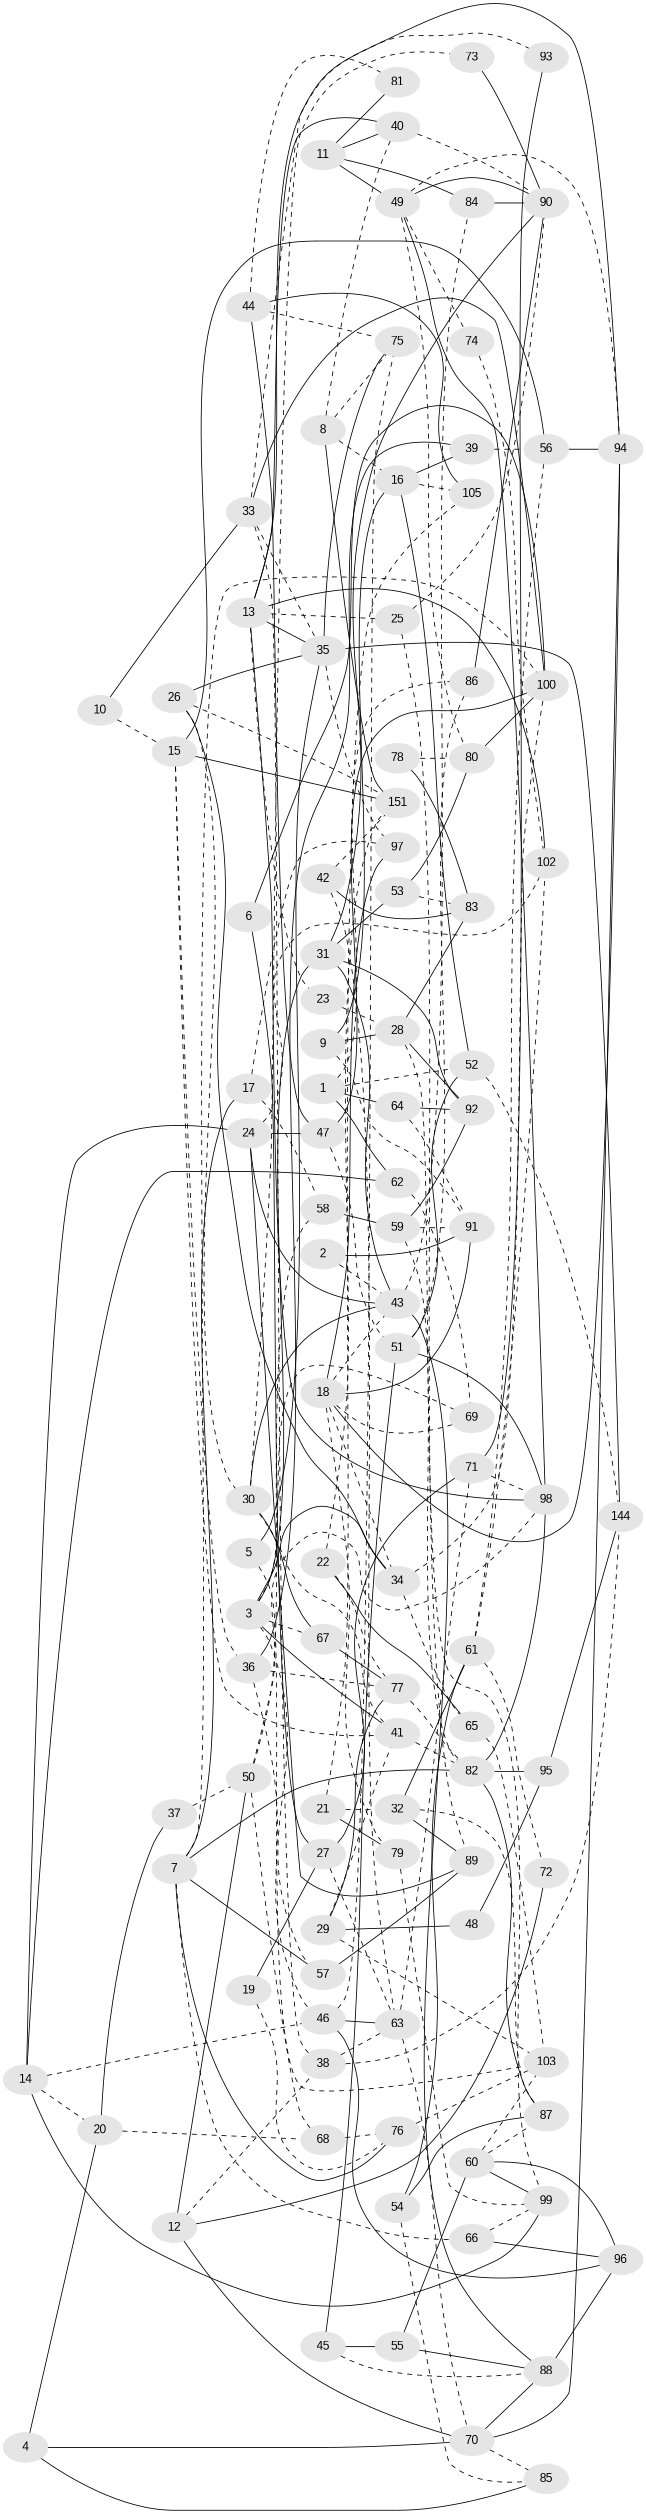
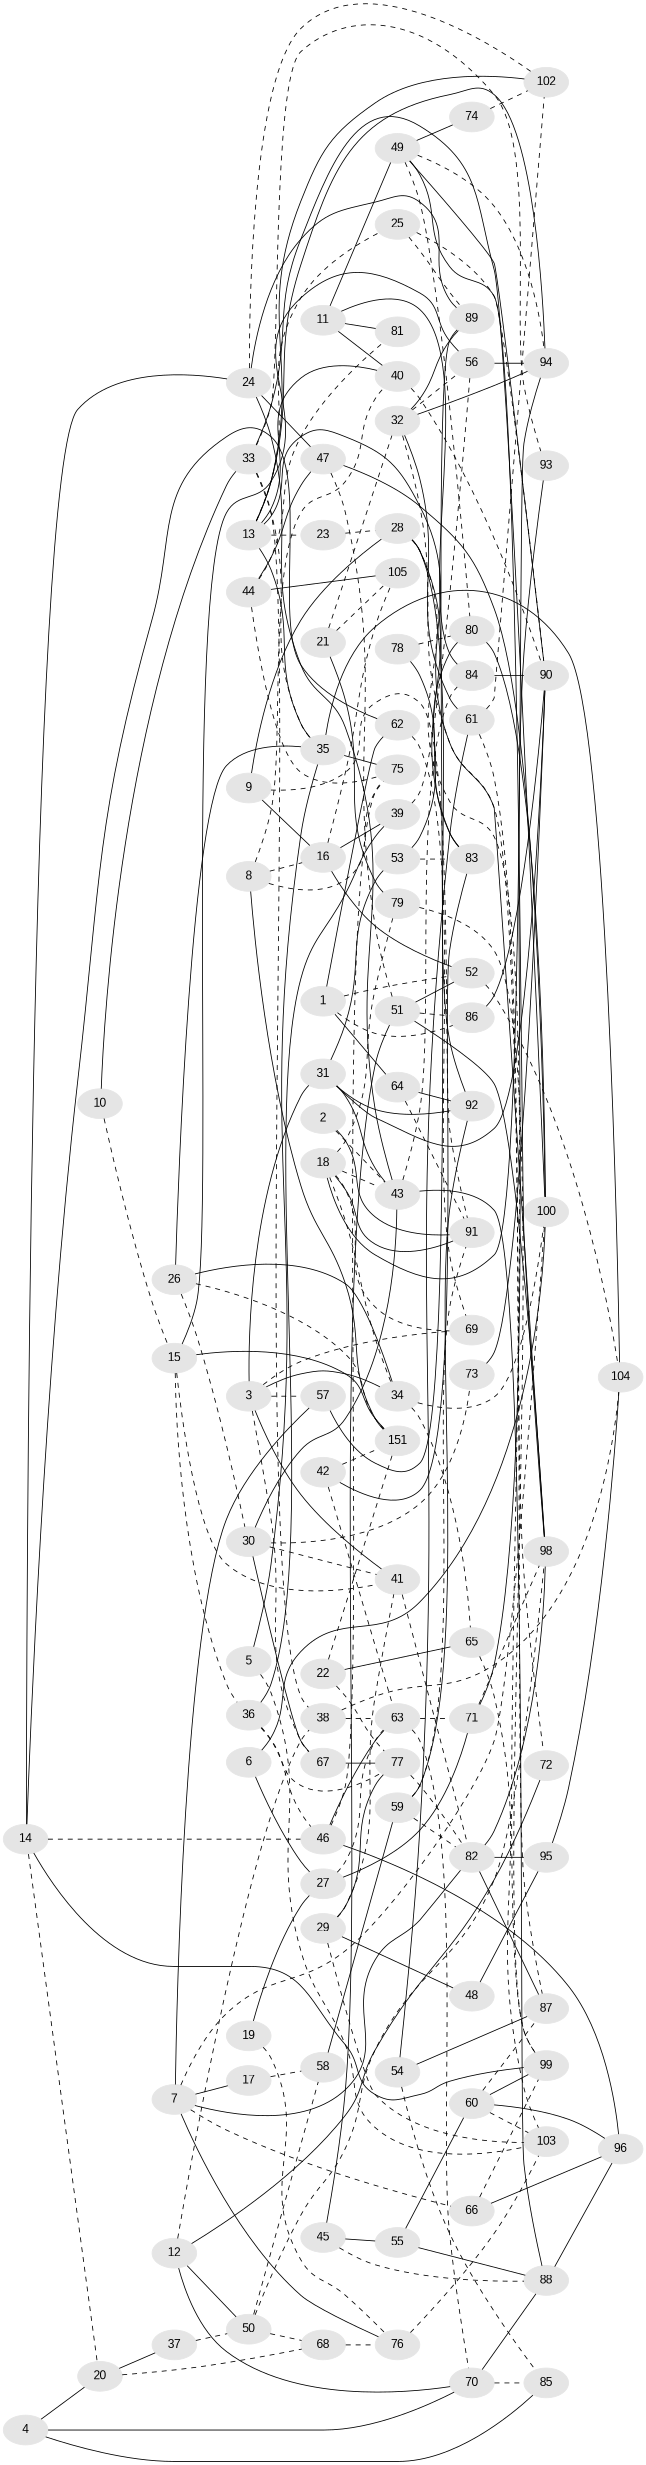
(435, 272) -> (437, 131)
(397, 848) -> none
(511, 1050) -> (435, 392)
(598, 1473) -> (476, 393)
(621, 1517) -> (621, 1377)
